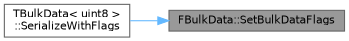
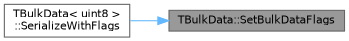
(257, 21) -> (257, 21)
